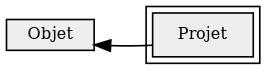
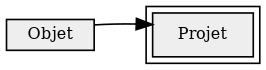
(132, 46) -> (115, 24)
